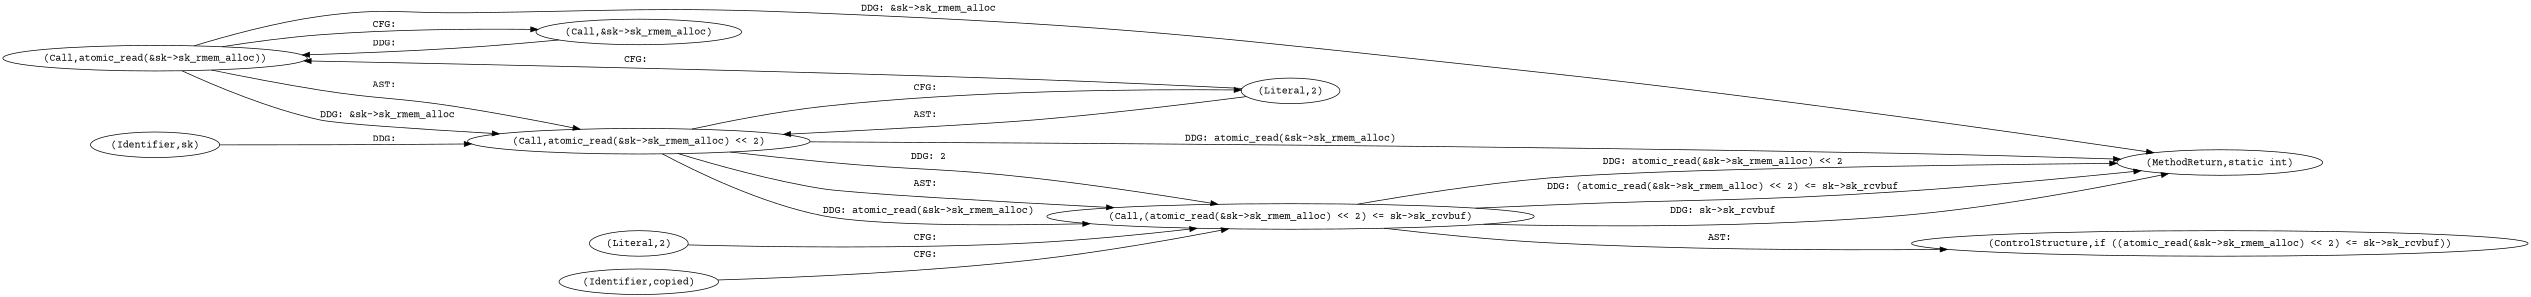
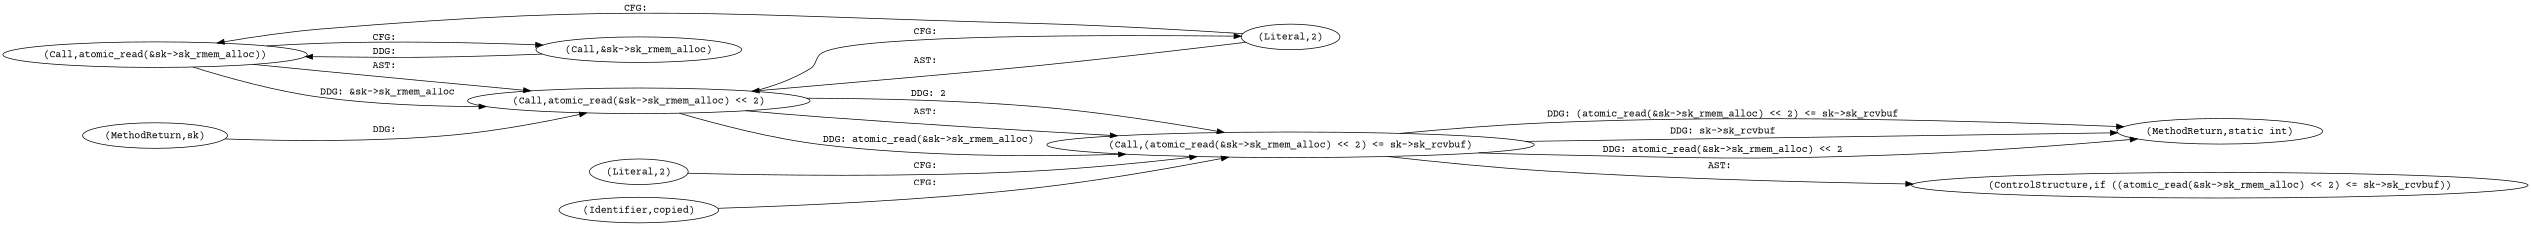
(1172, 34) -> none
(155, 145) -> (155, 136)
(1462, 147) -> none
